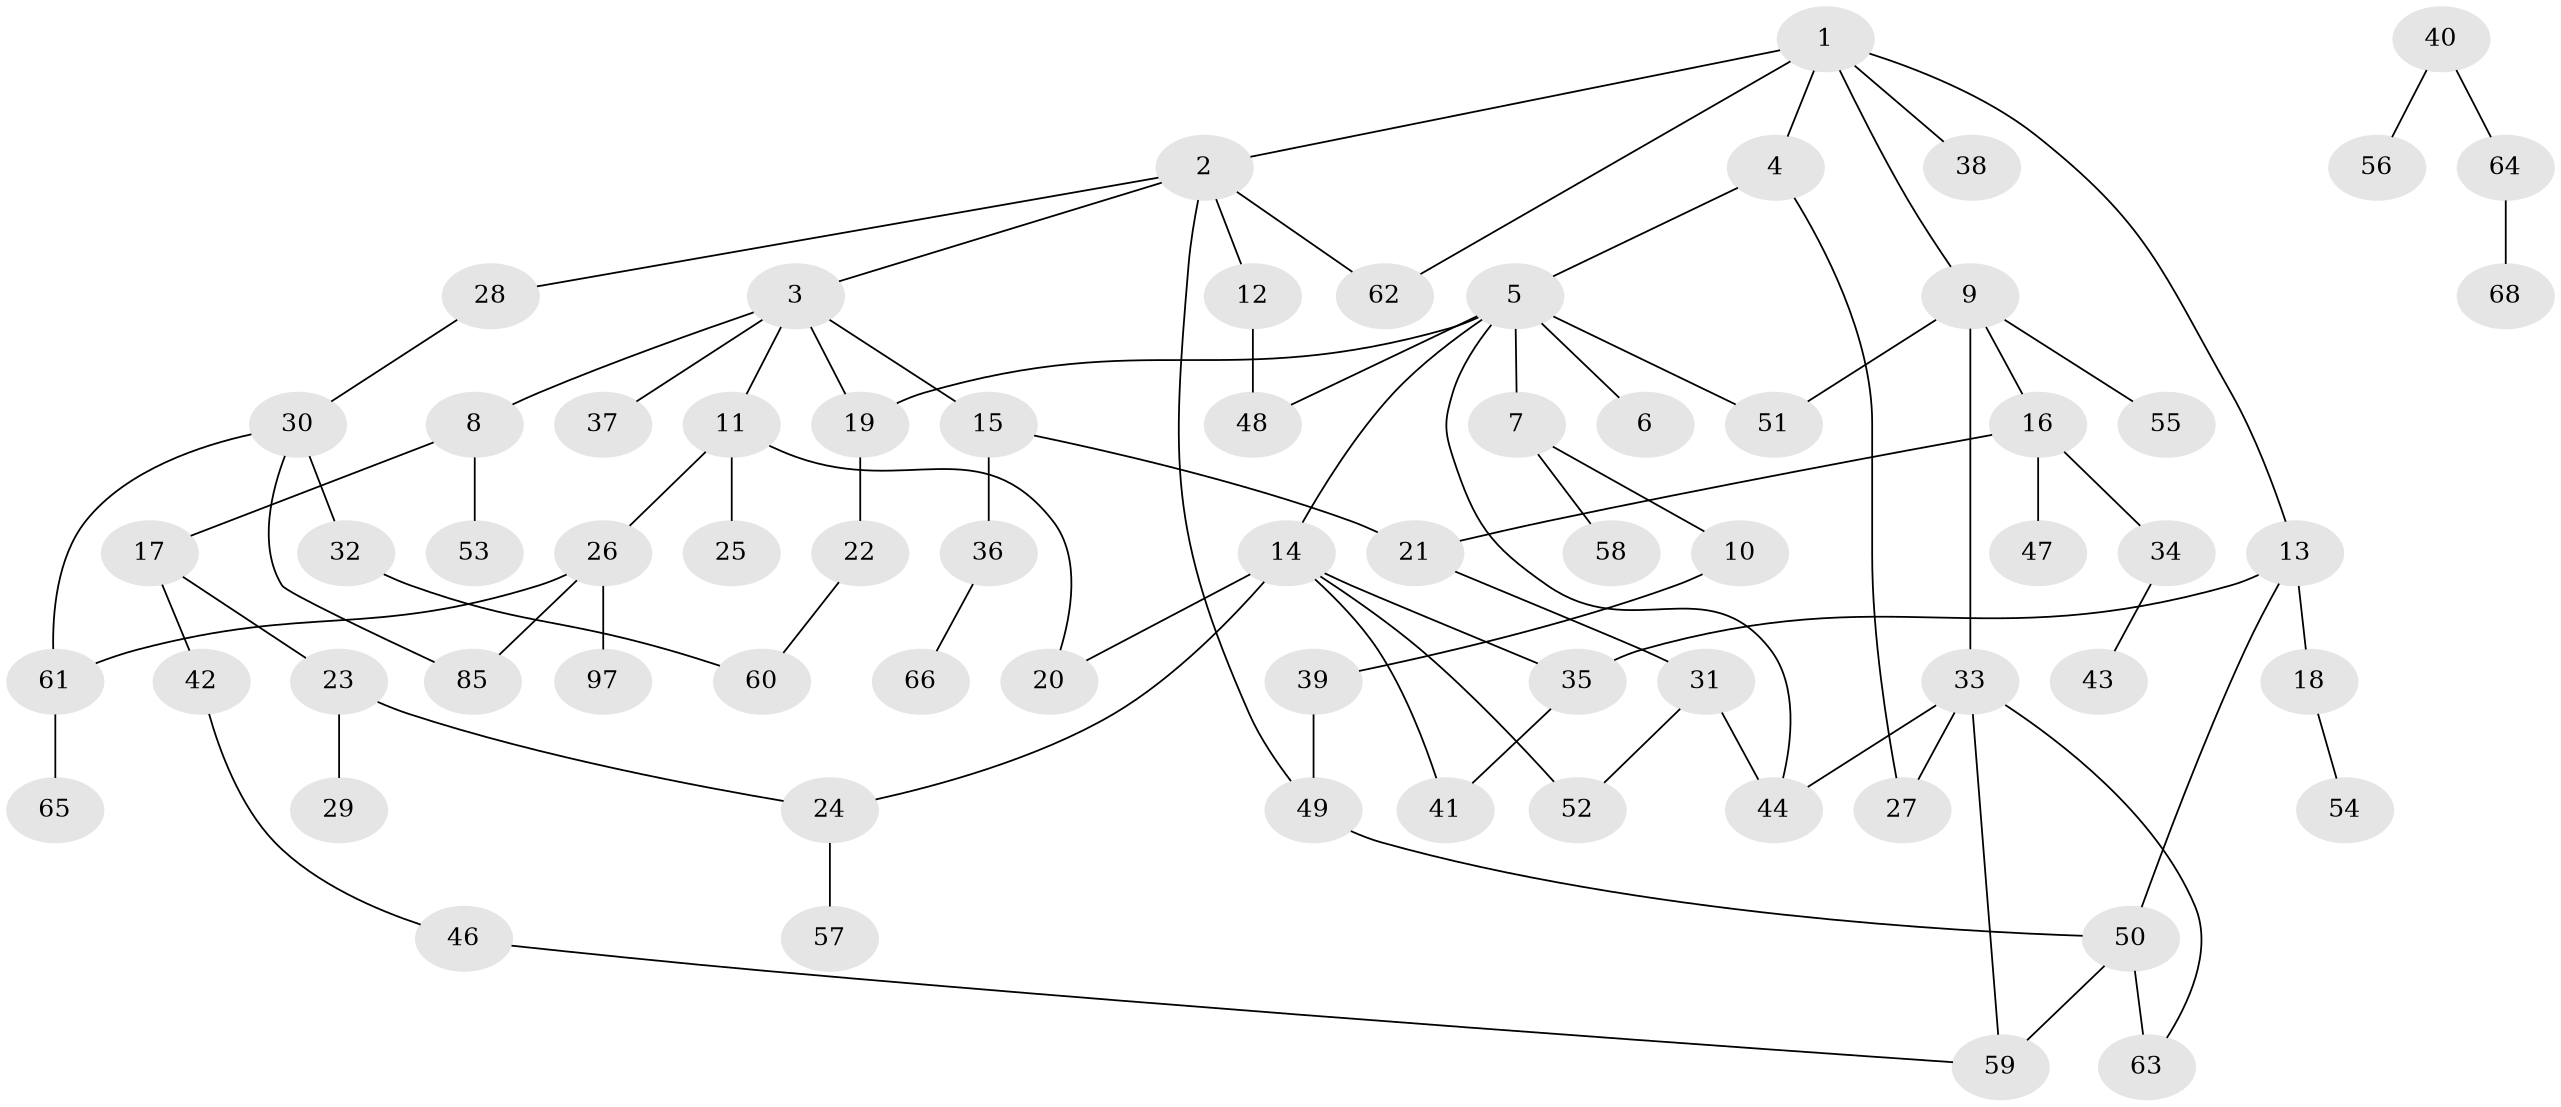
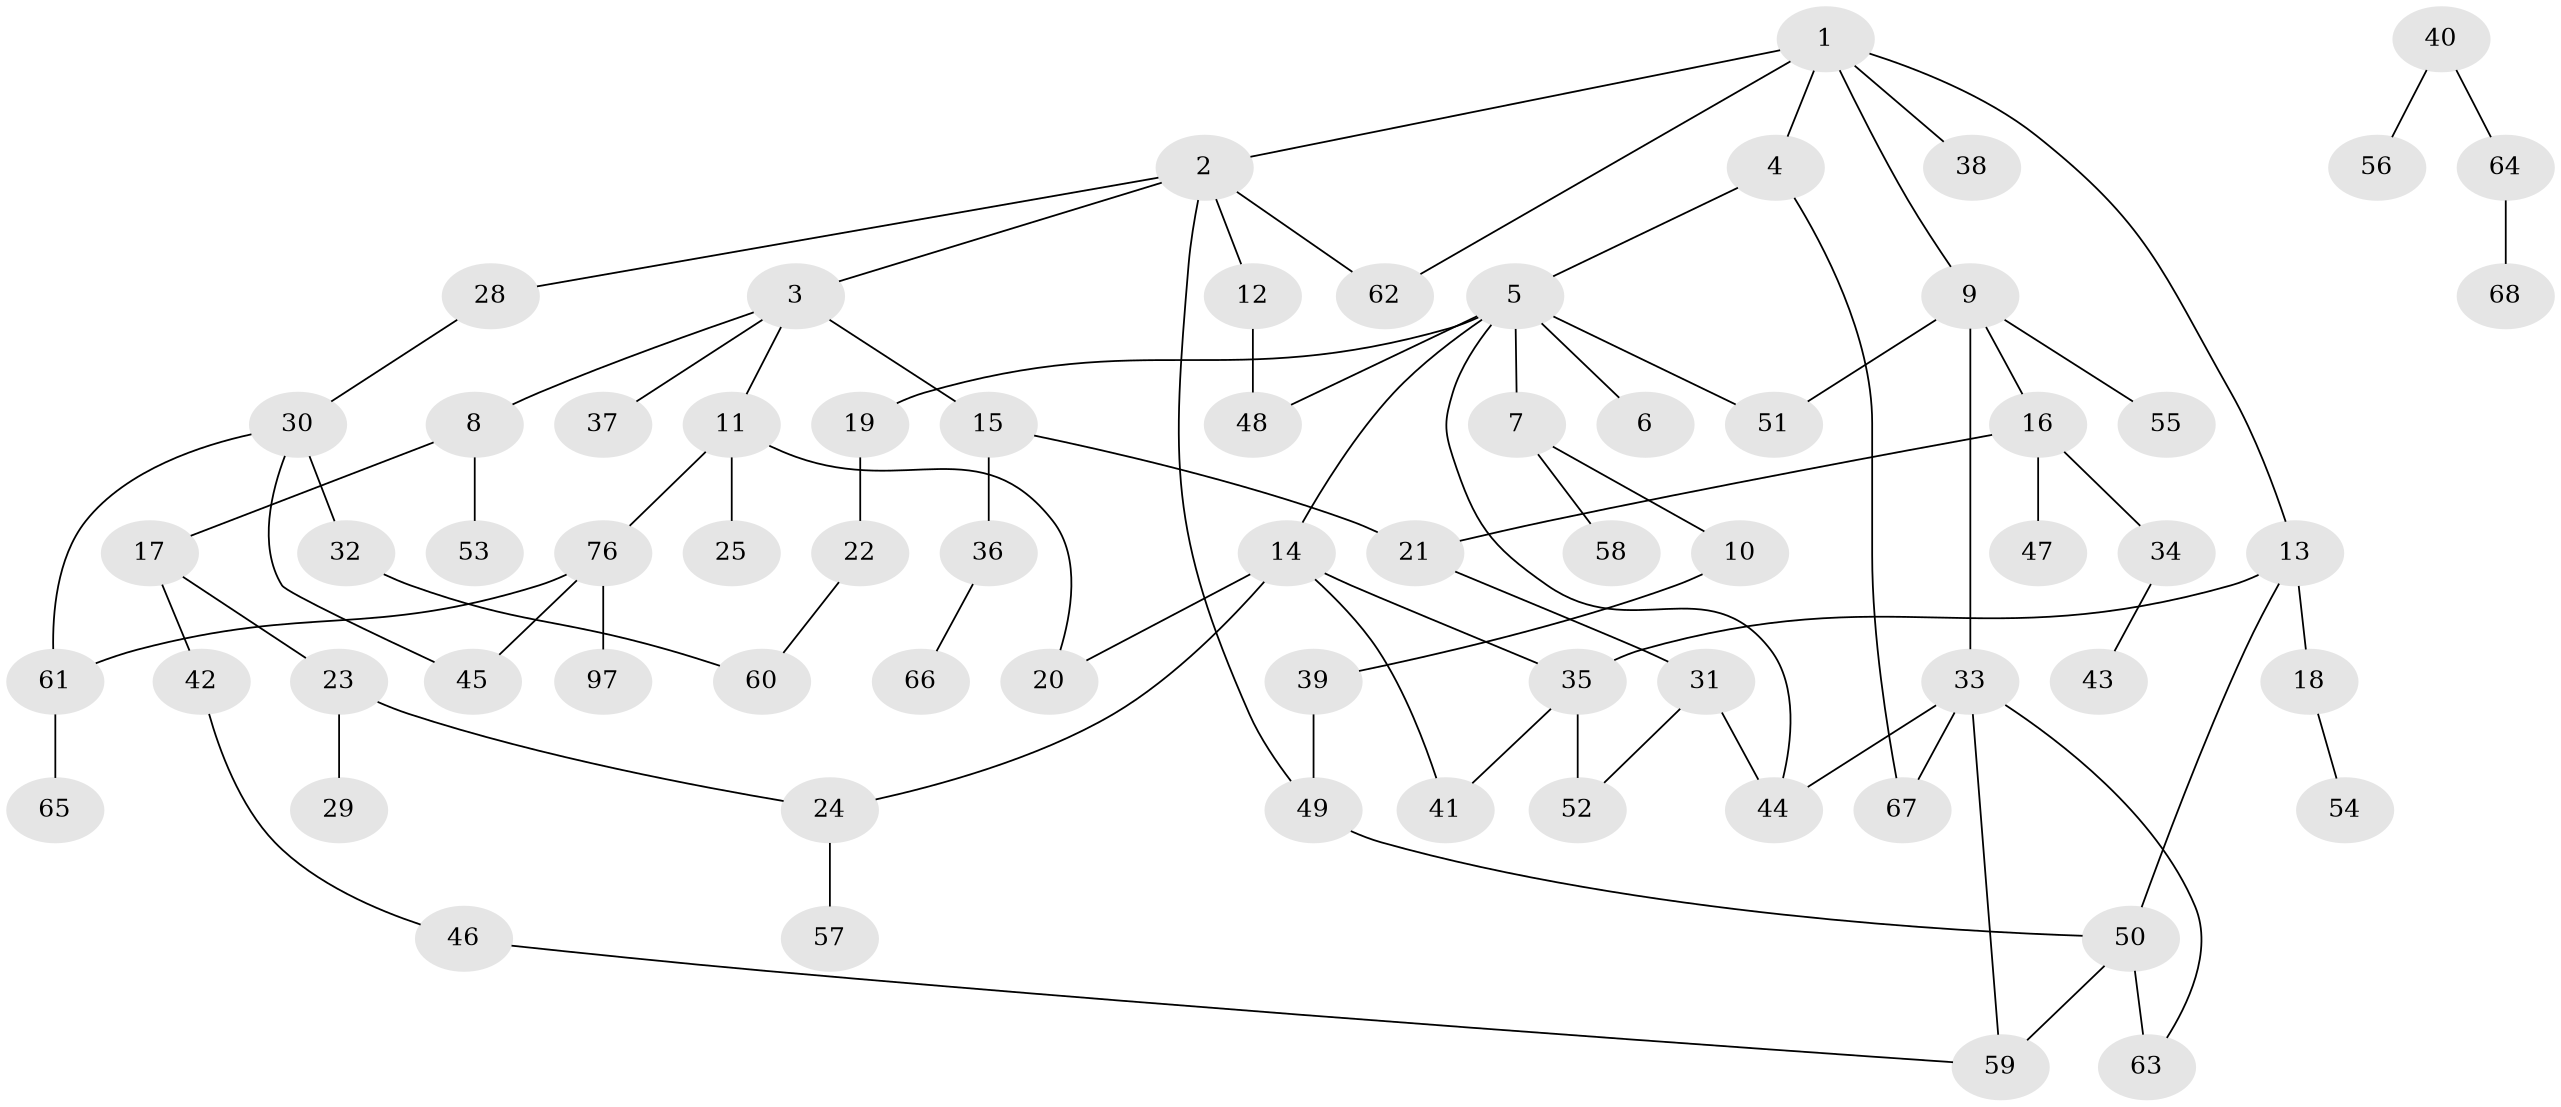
(828, 361) -> none
(603, 553) -> (603, 553)
(1444, 671) -> (1578, 746)
(473, 682) -> (473, 682)
(1903, 810) -> (1903, 810)
